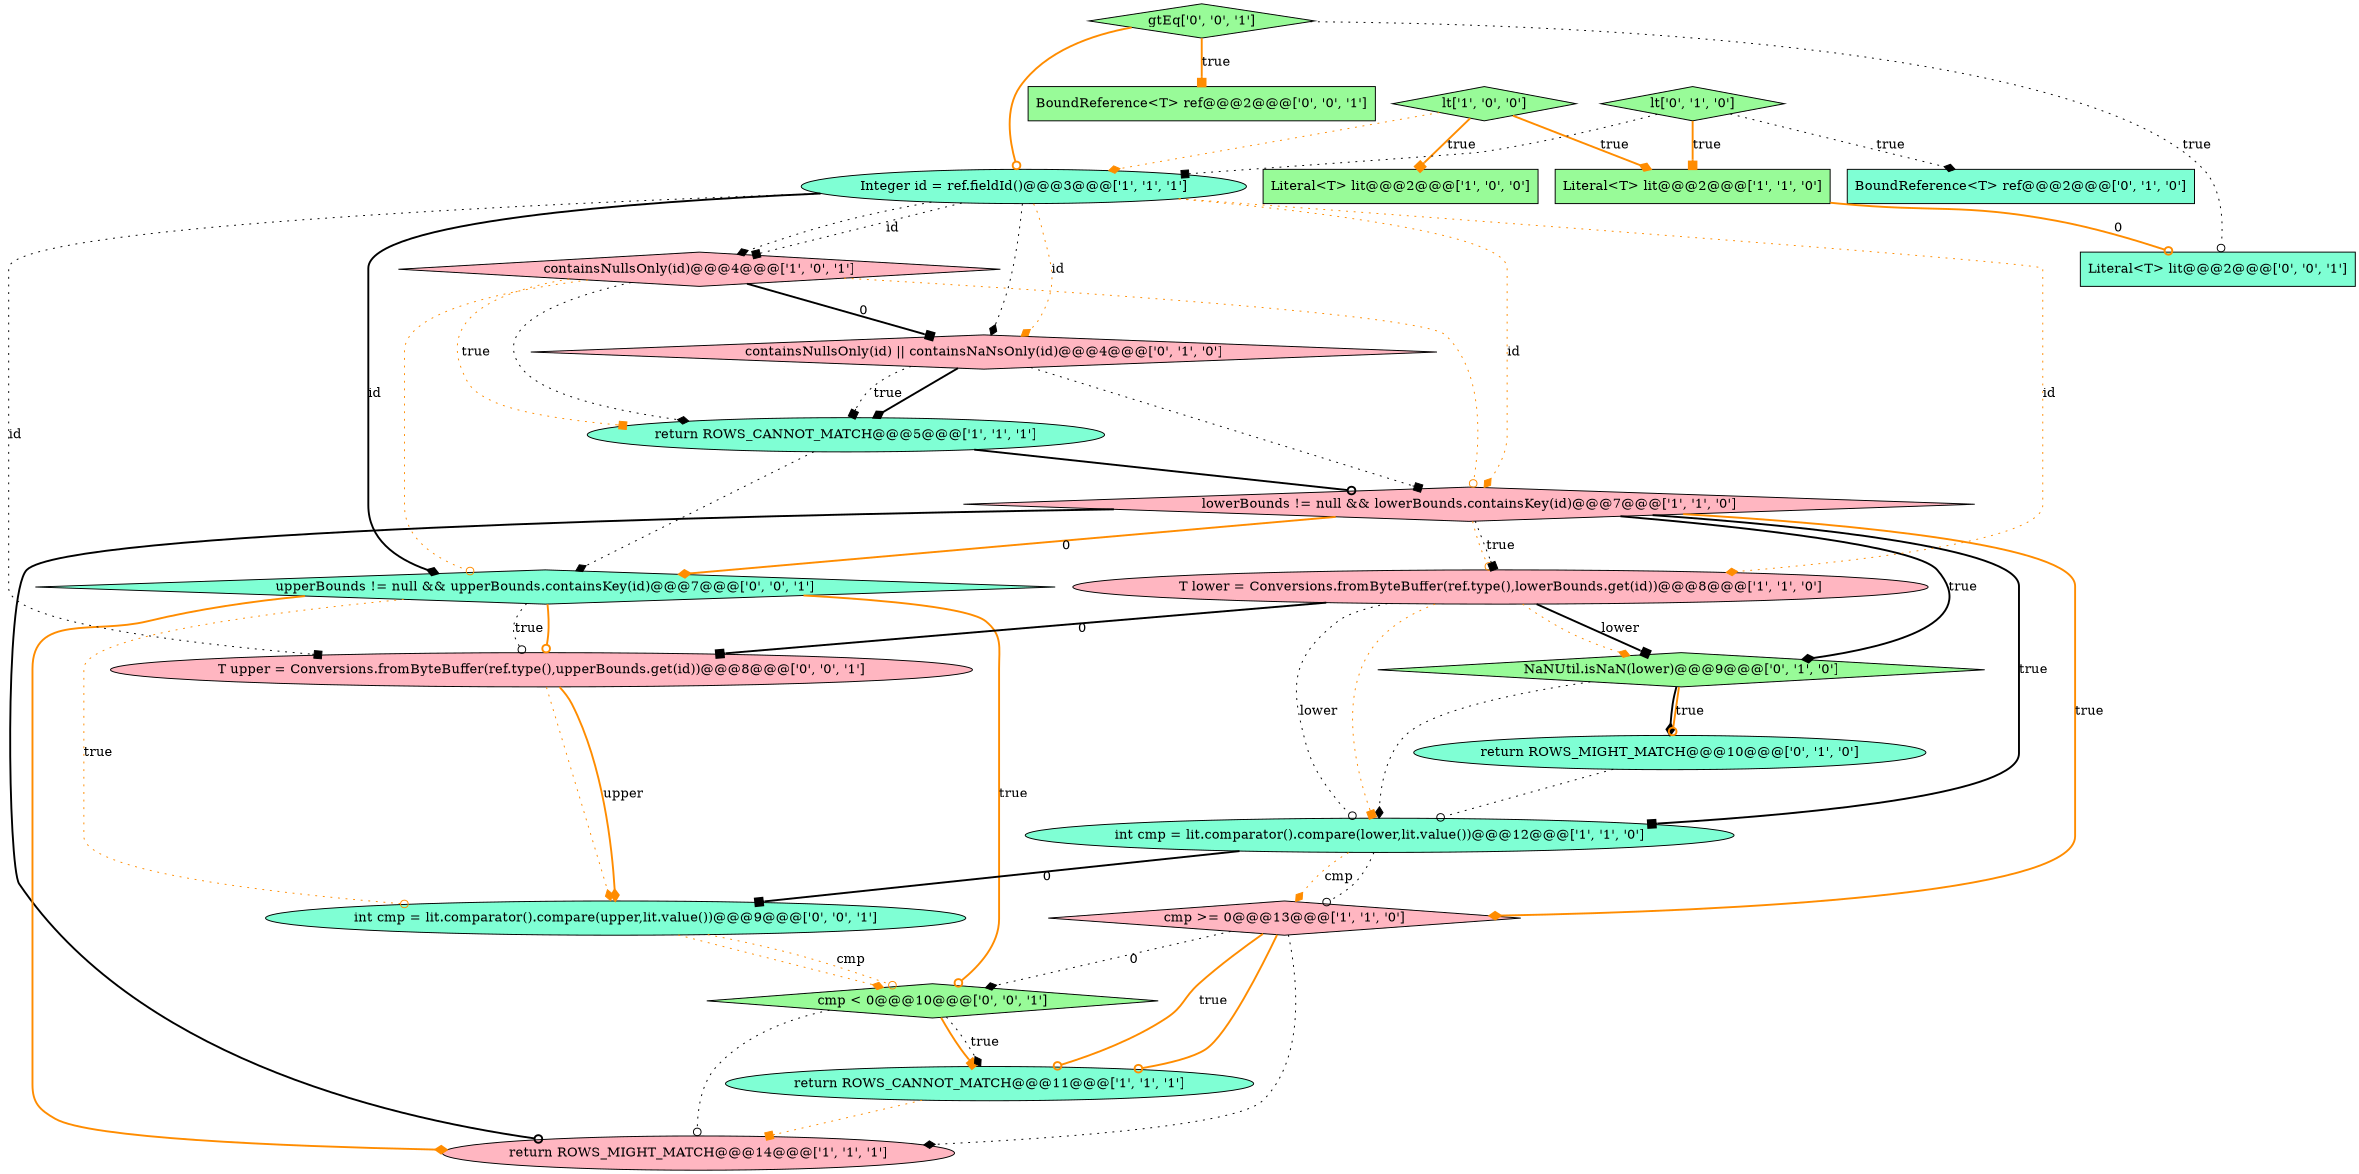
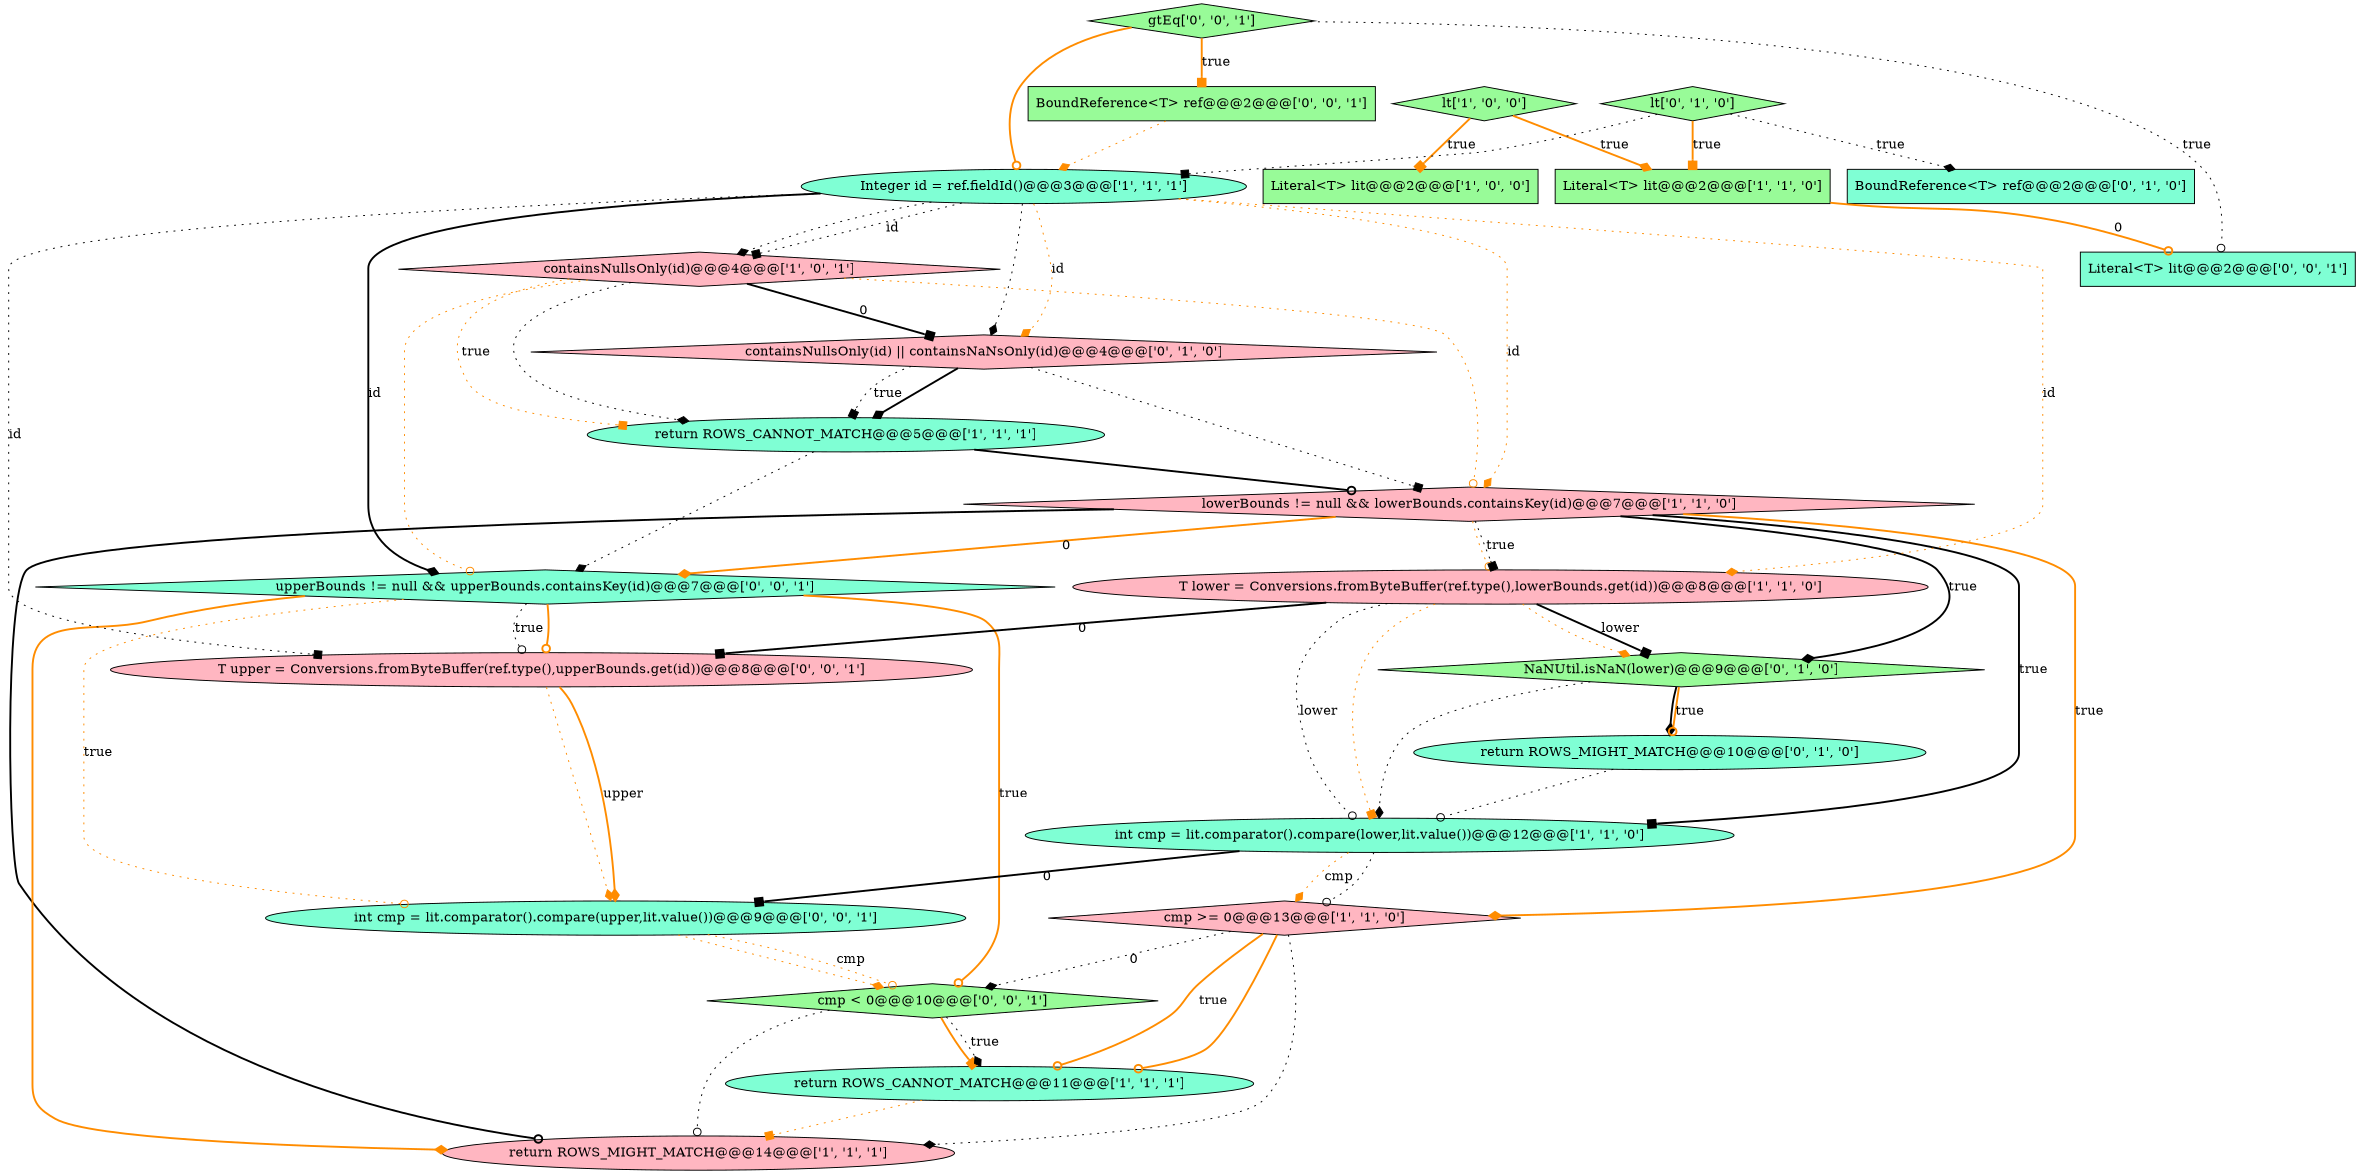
(1280, 141) -> (1118, 143)
